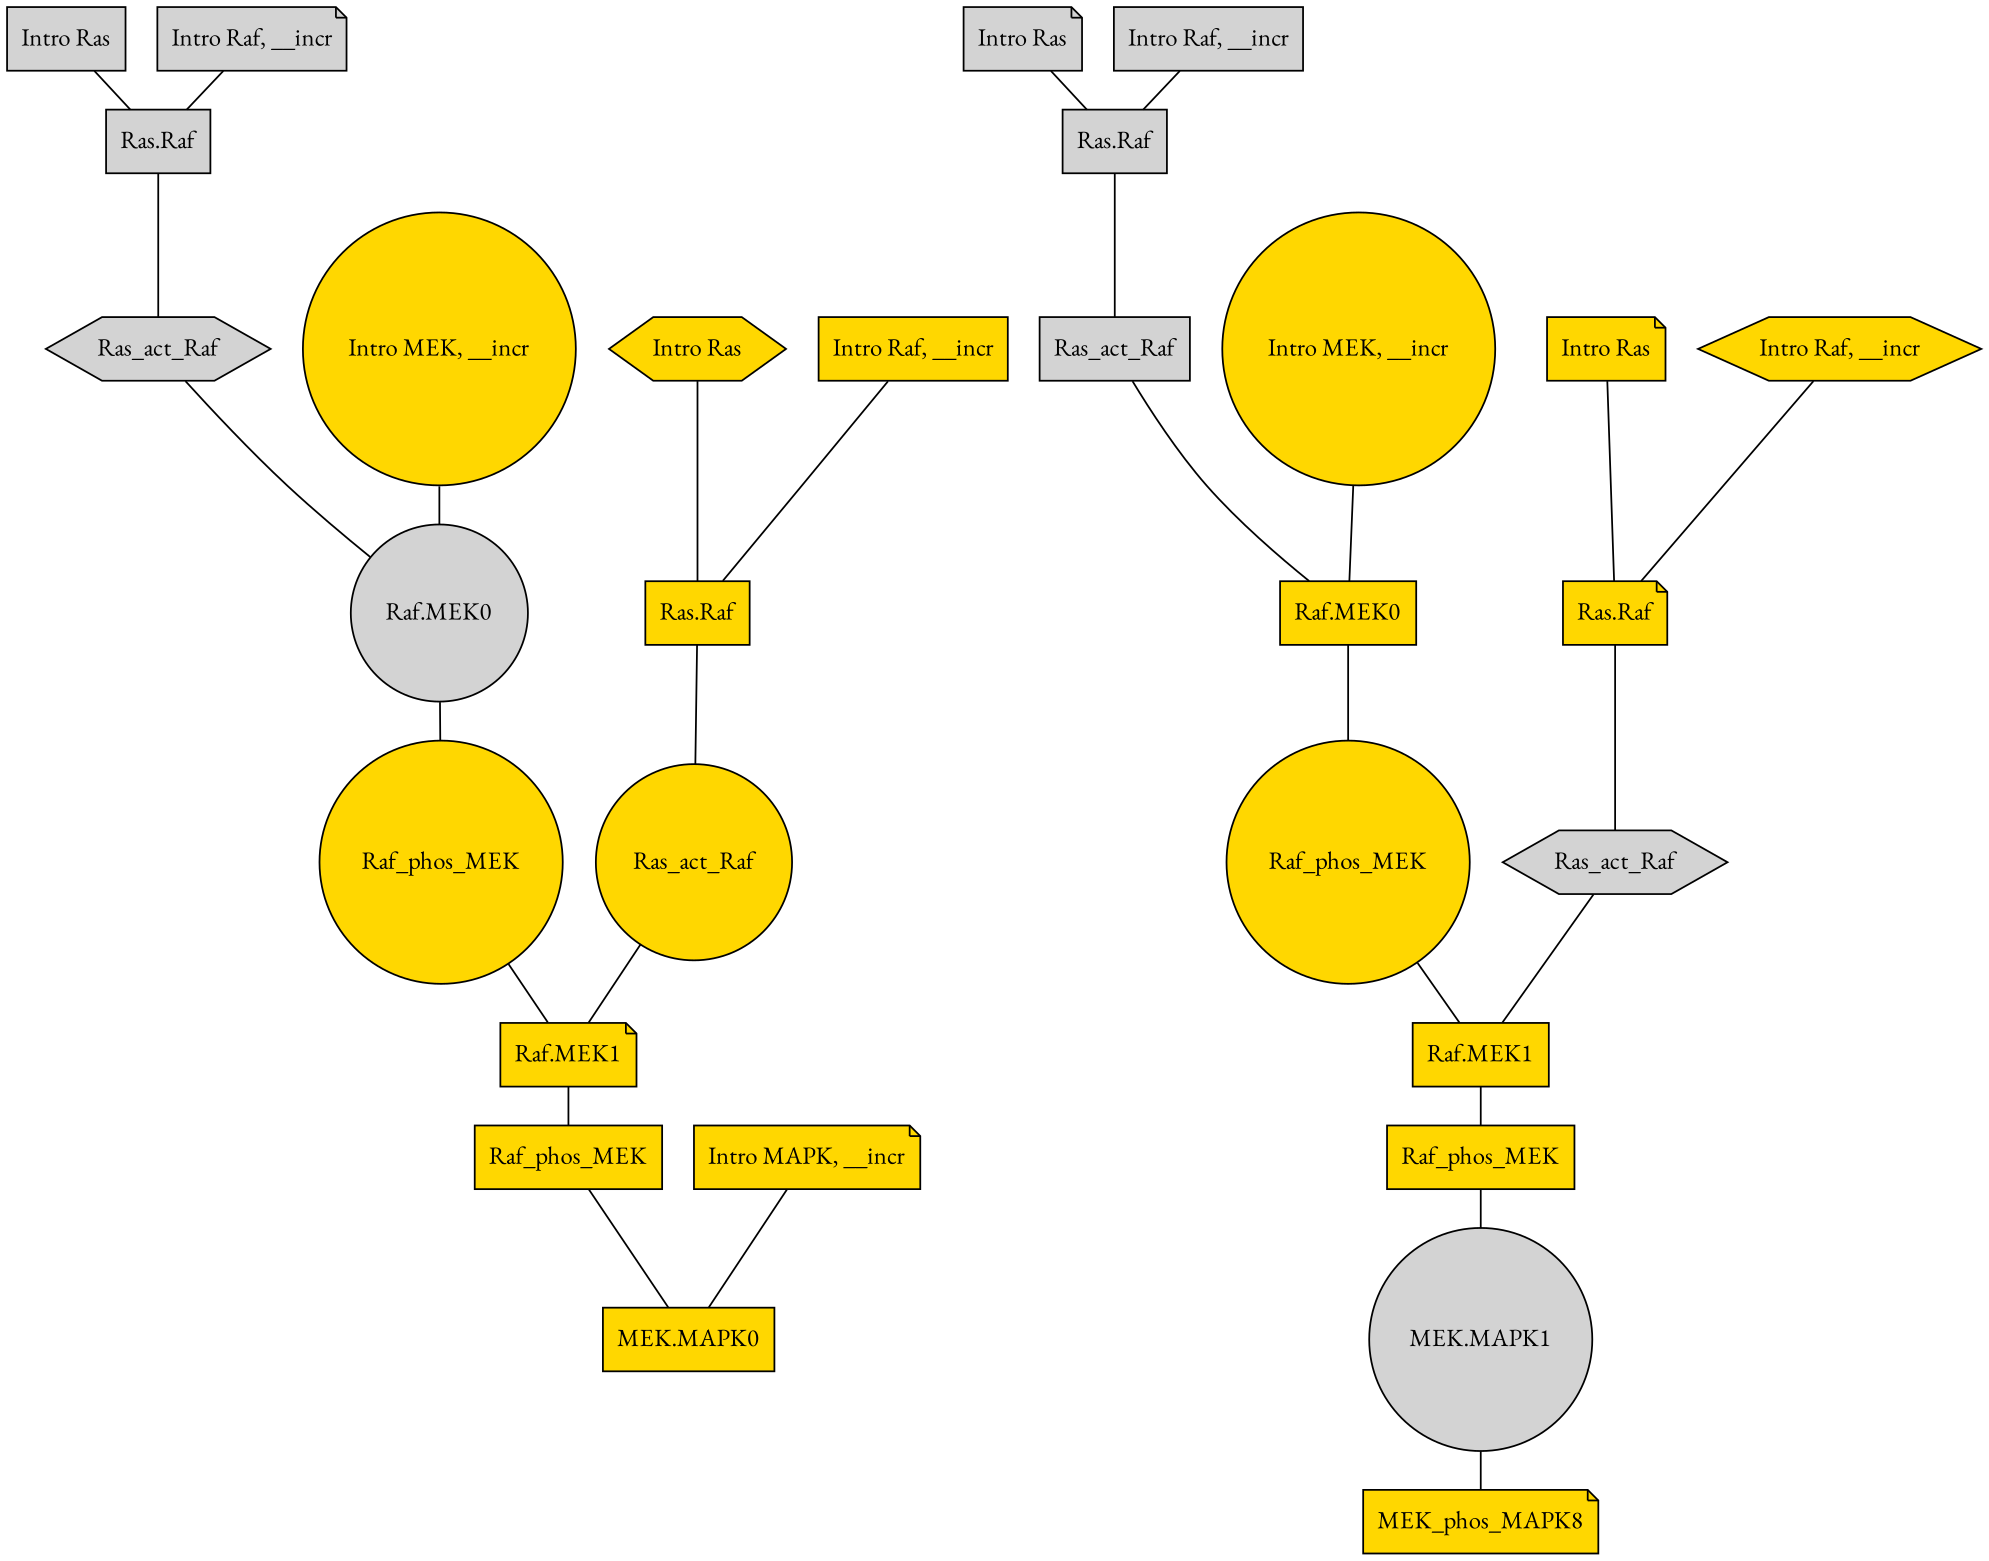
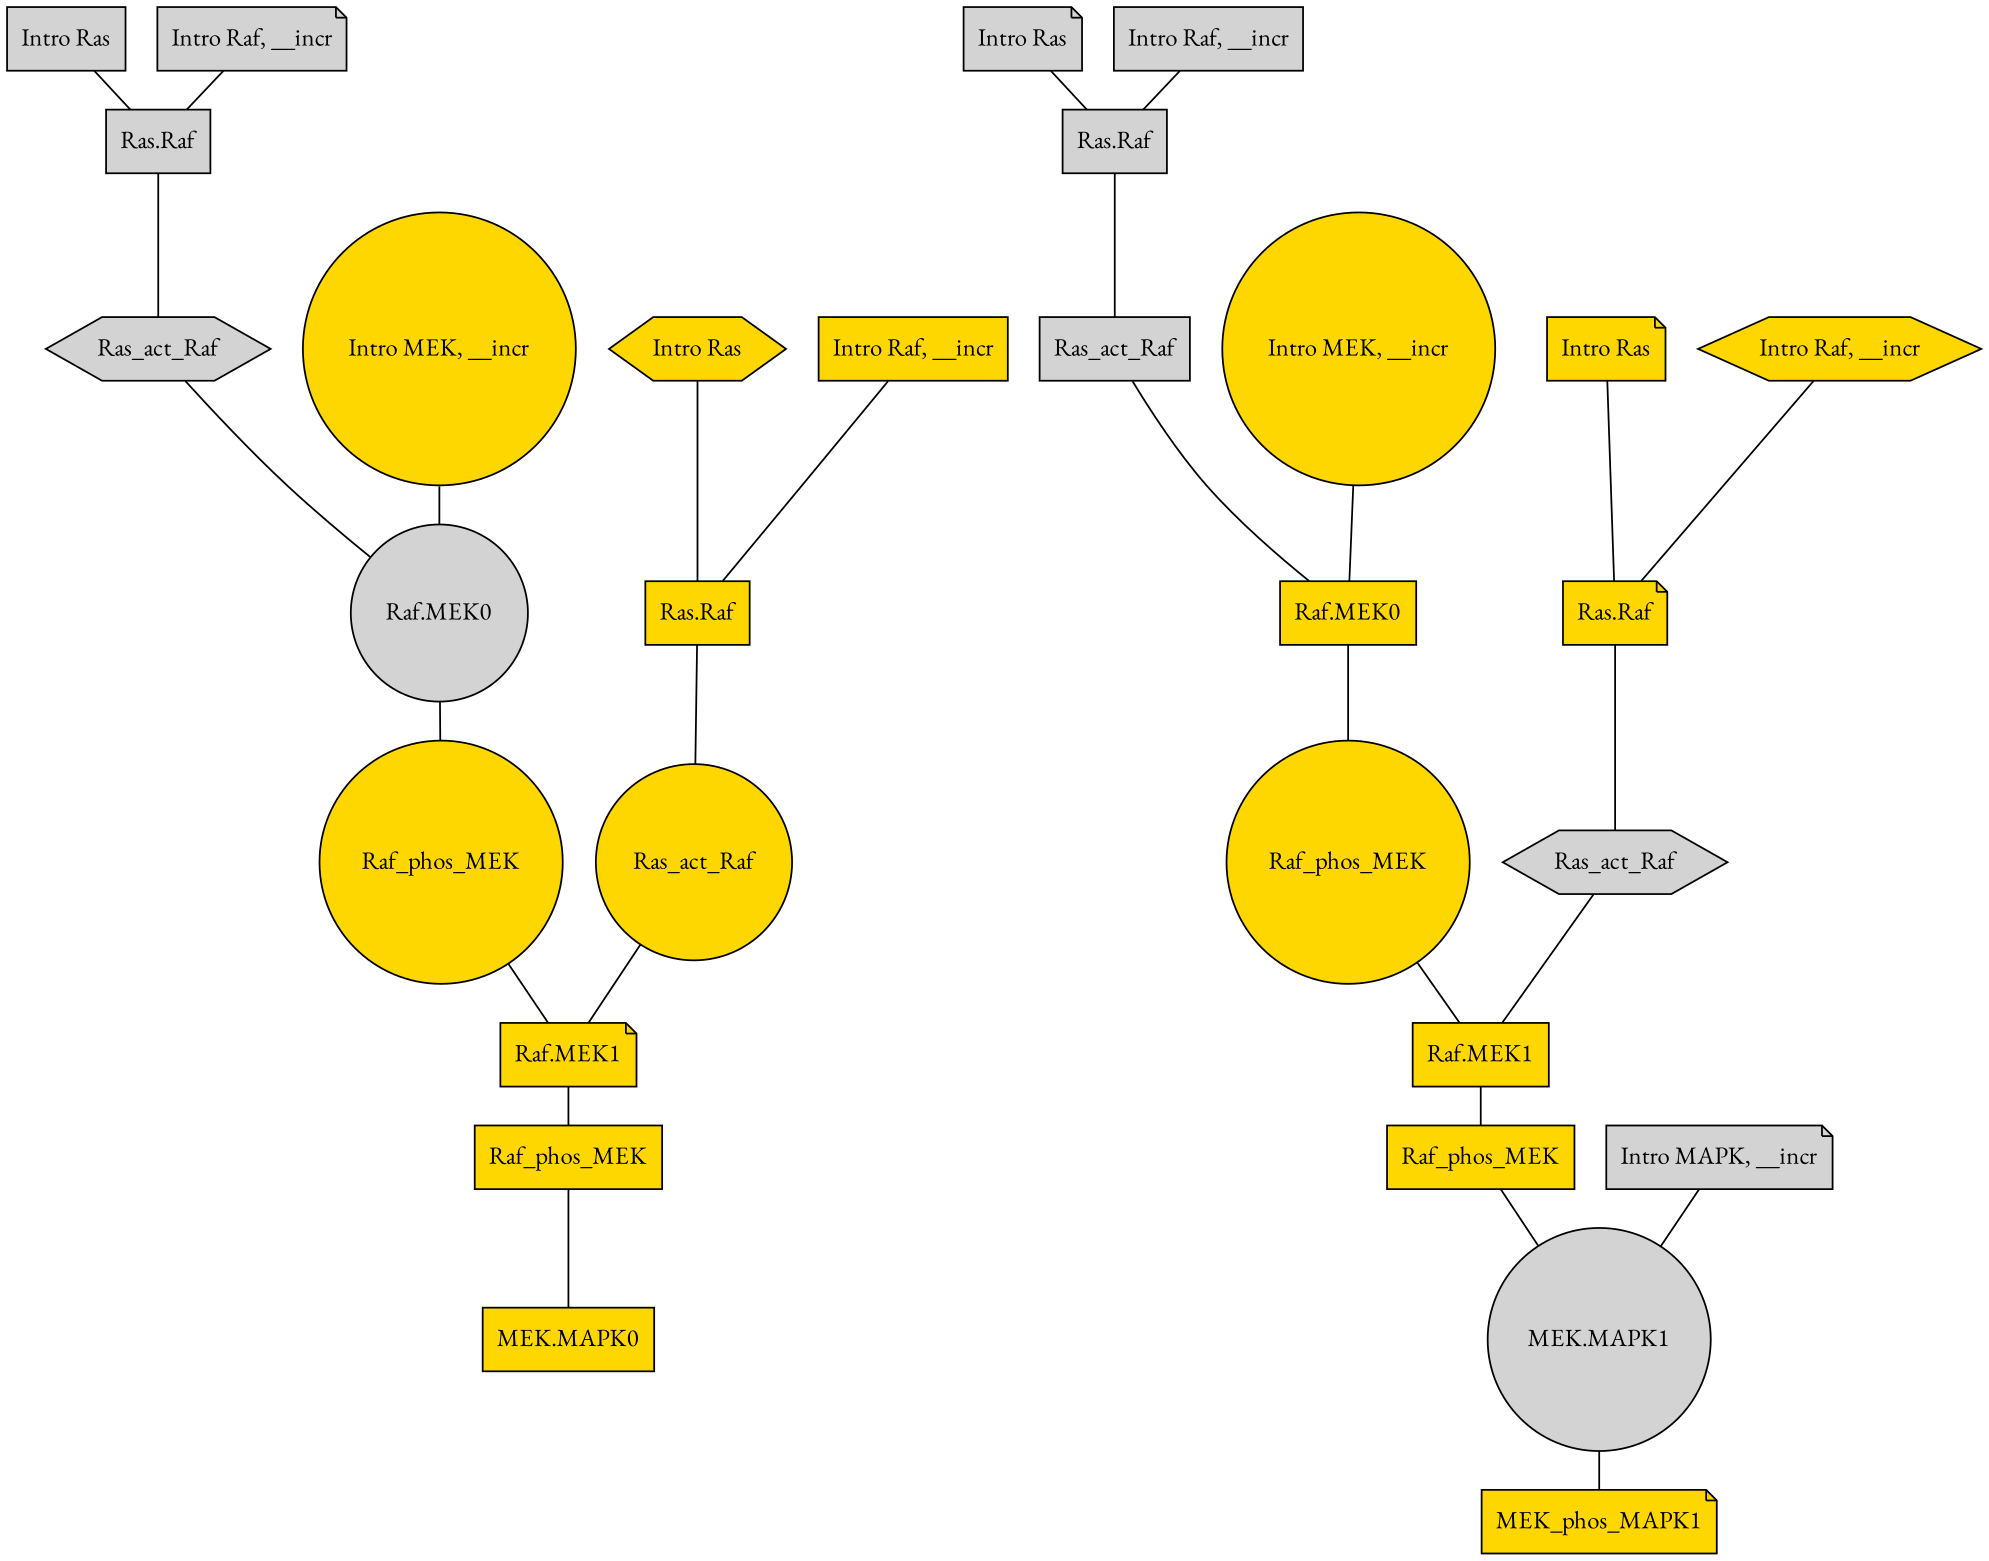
(807, 1157) -> (1719, 1157)
(748, 1248) -> (1680, 1218)
(1481, 1522) -> (1599, 1522)
